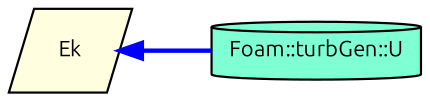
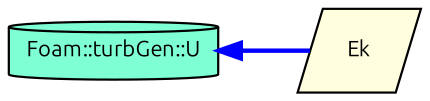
(177, 51) -> (276, 51)
